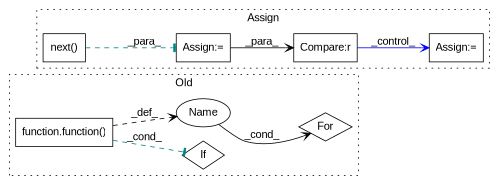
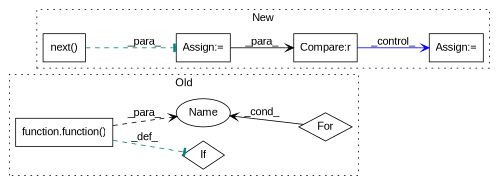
(263, 18) -> (263, 18)
(145, 113) -> (145, 113)
(145, 137) -> (145, 137)
(259, 144) -> (271, 121)
